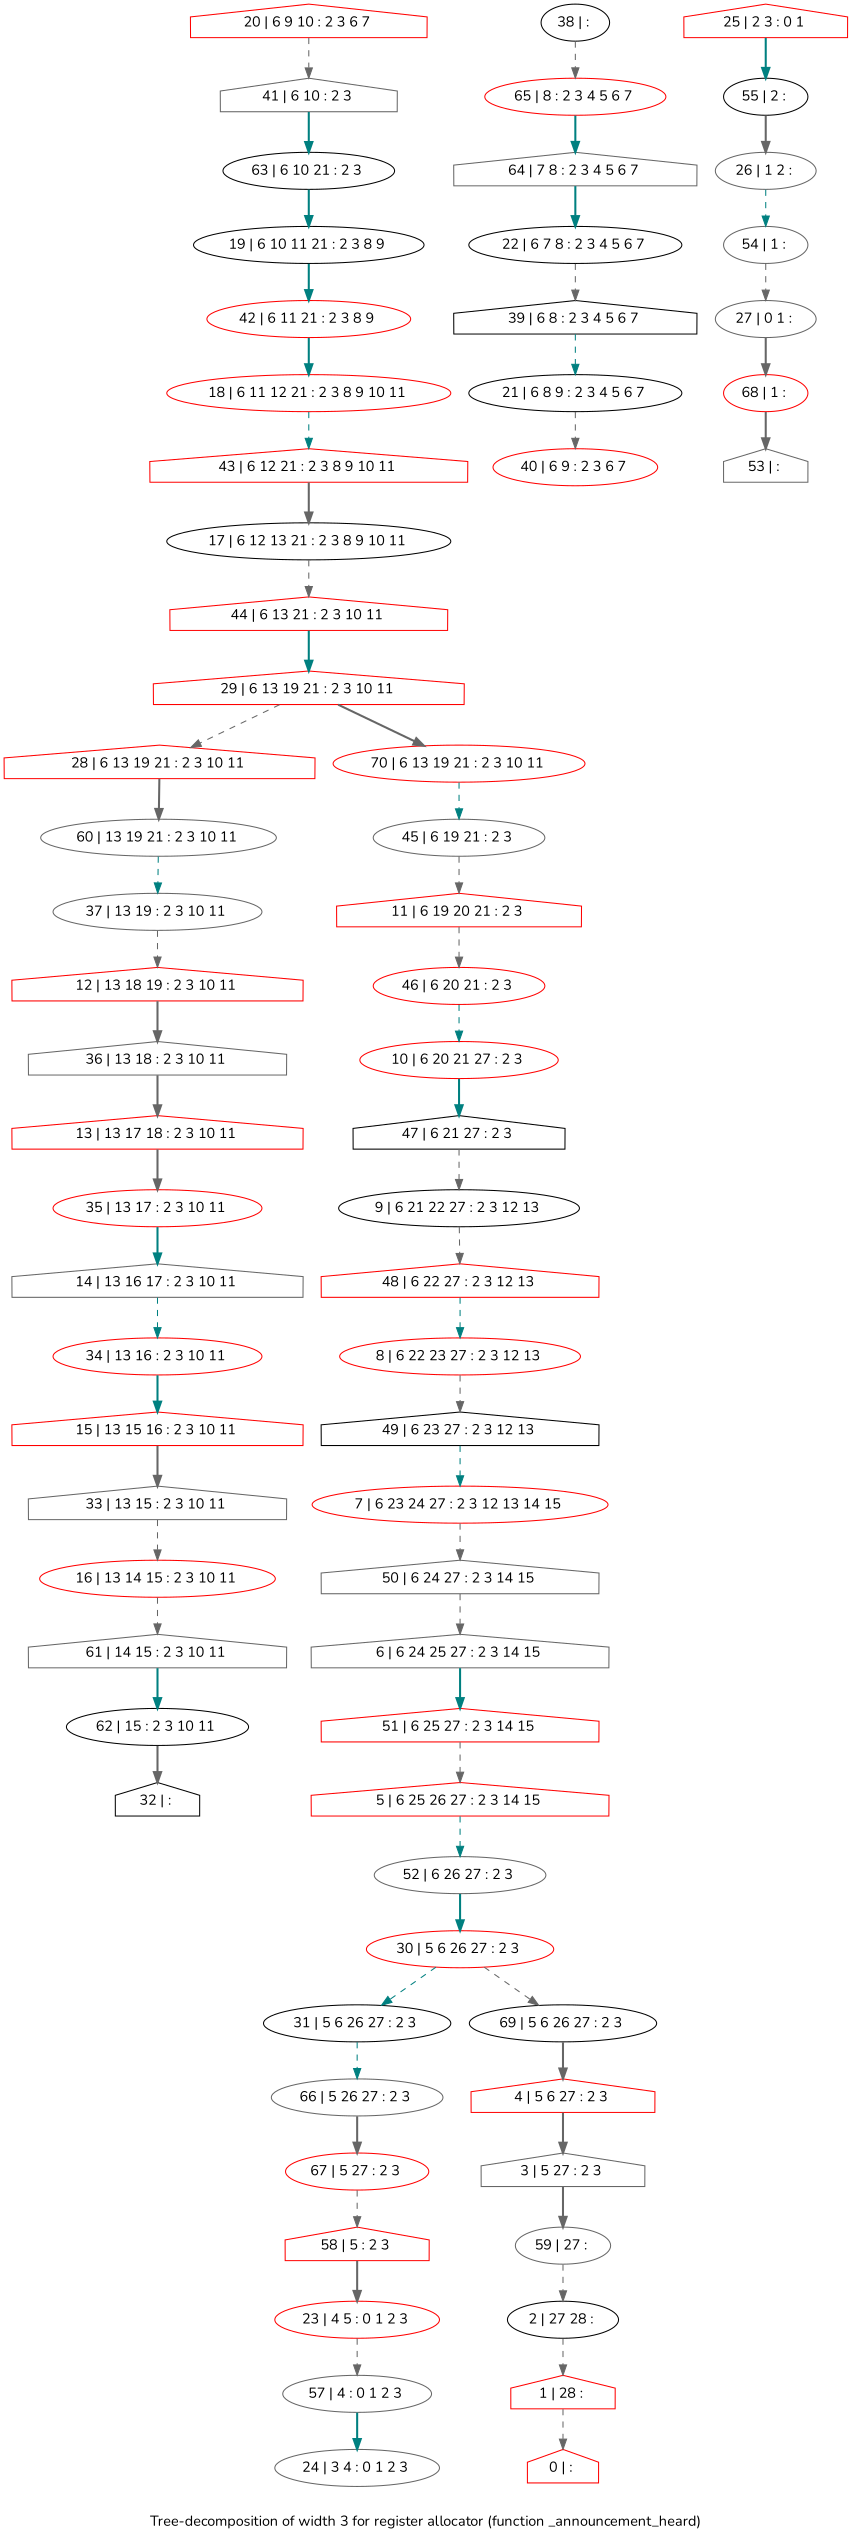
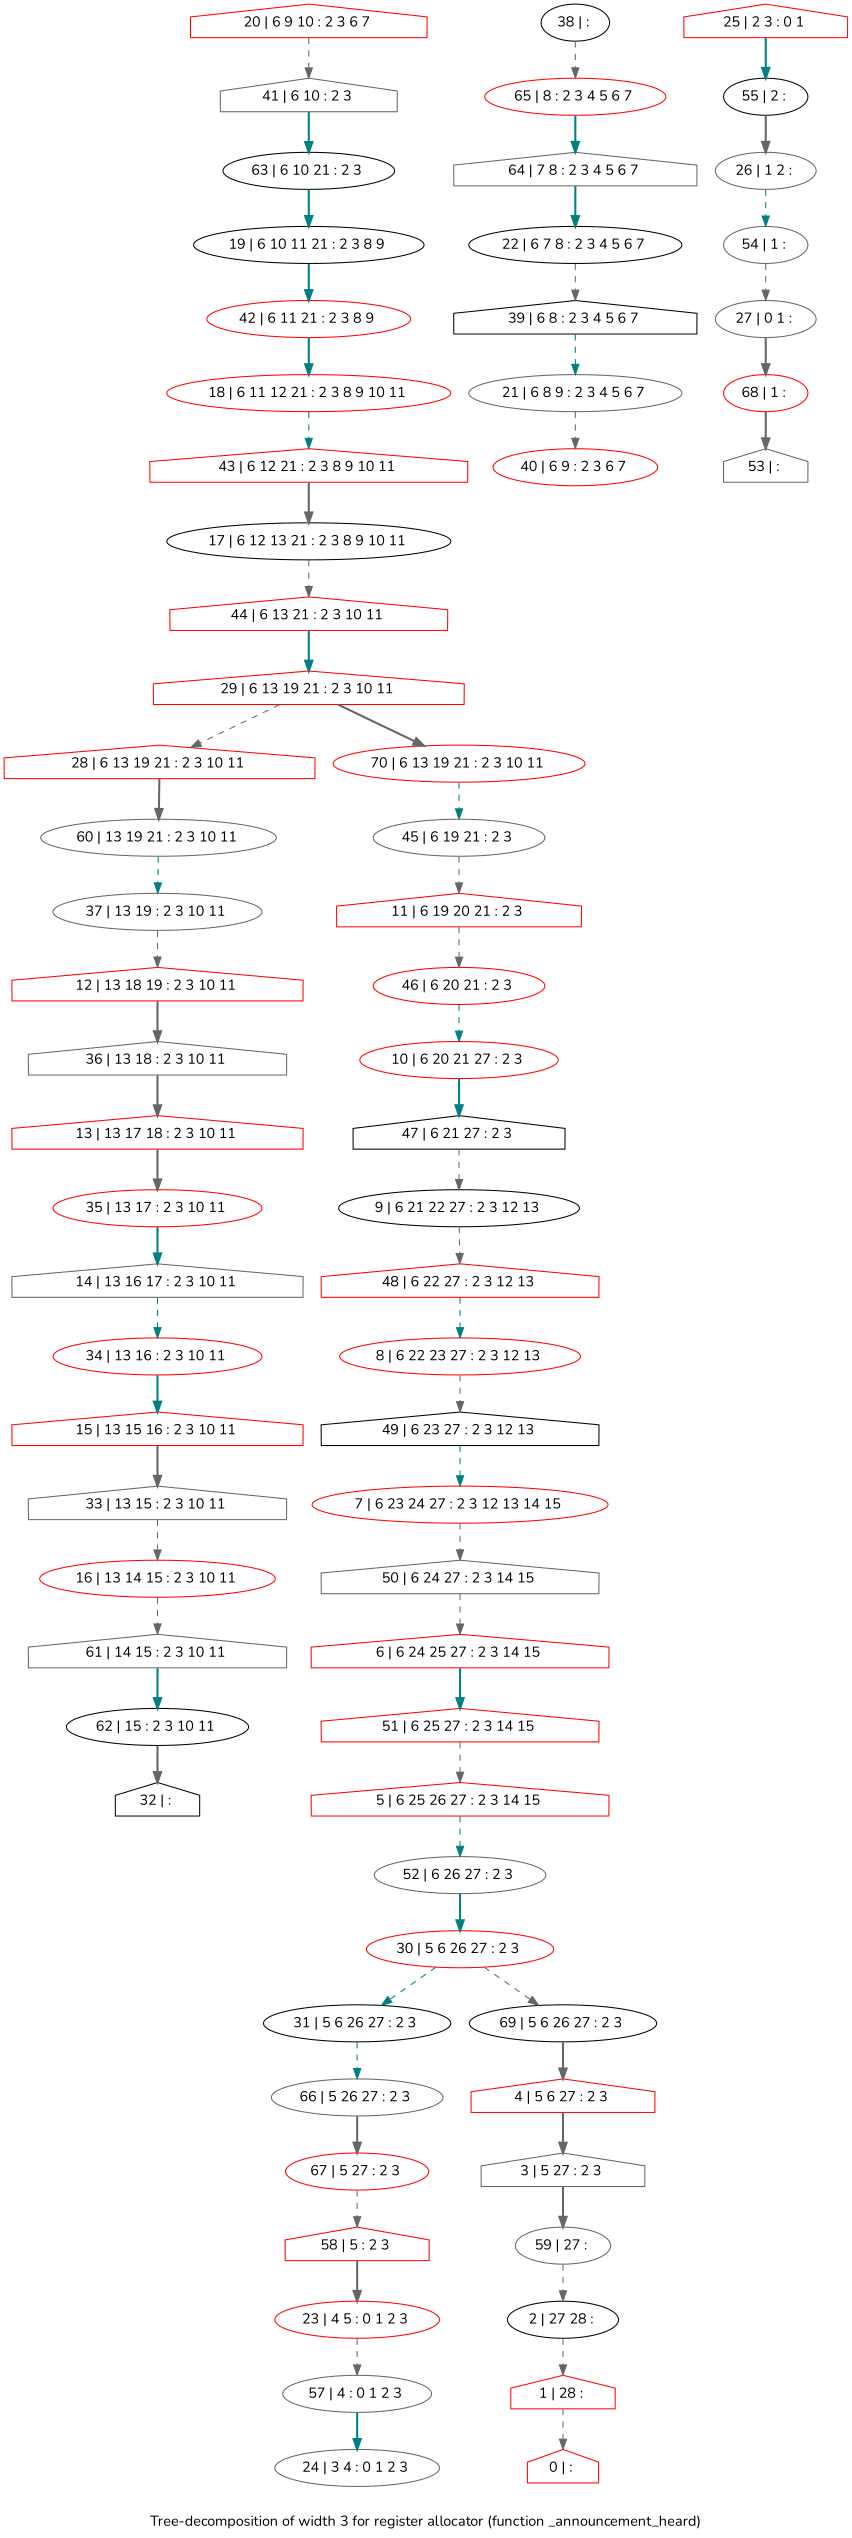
(575, 393) -> (575, 393)
(460, 1653) -> (460, 1653)
